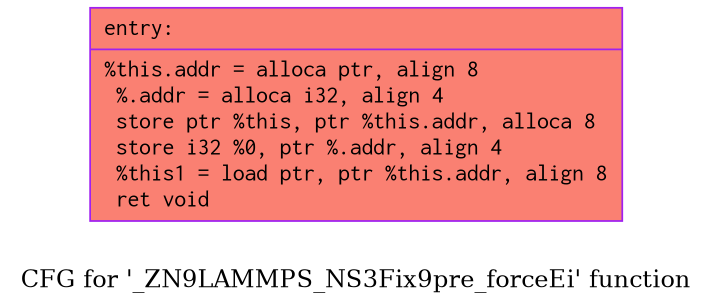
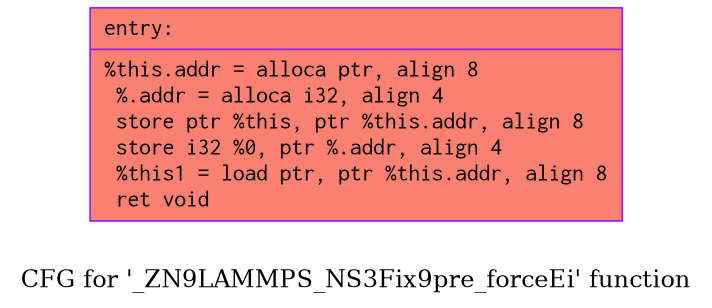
(350, 121) -> (344, 121)
